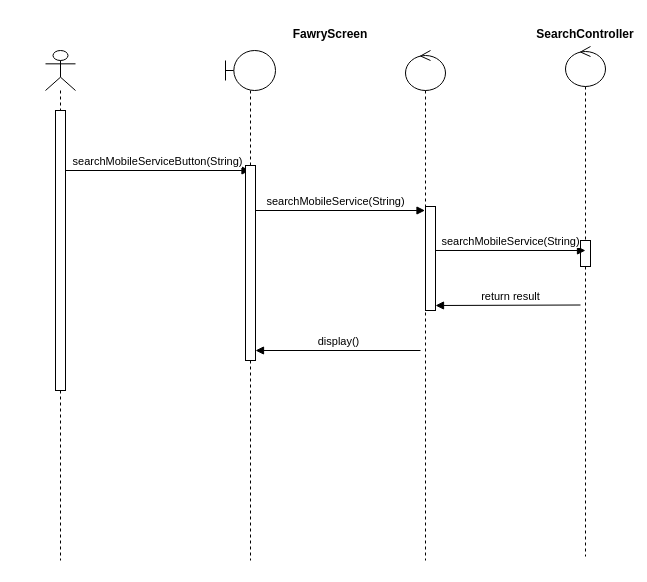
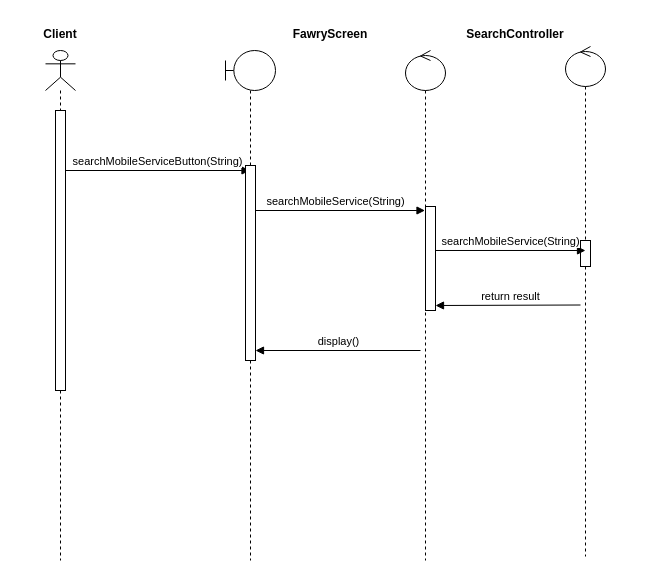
none -> (61, 34)
(586, 34) -> (516, 34)
